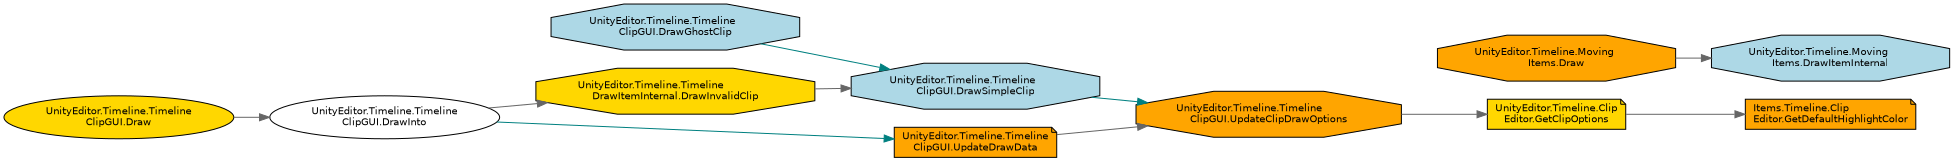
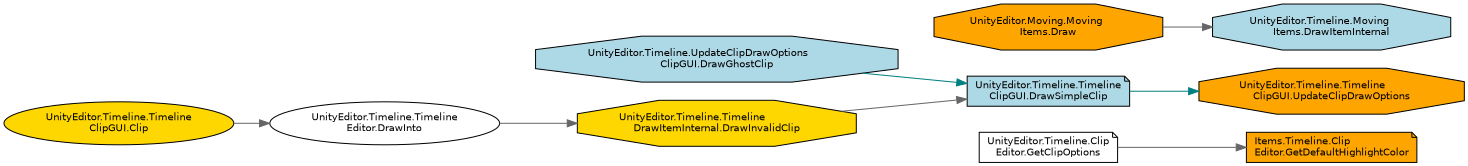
(675, 27) -> (717, 59)
(1557, 58) -> (1048, 27)
(975, 86) -> (1048, 91)
(1439, 114) -> none
(1557, 114) -> (1048, 147)
(119, 117) -> (119, 123)
(385, 117) -> (385, 123)
(975, 142) -> none
